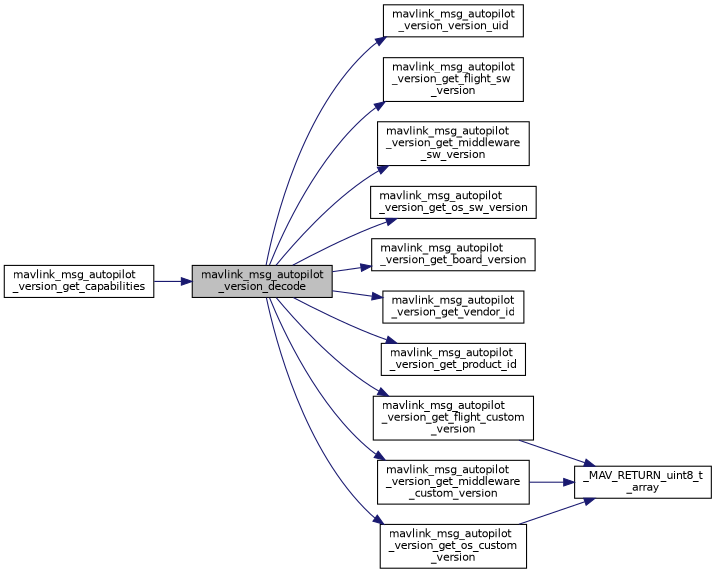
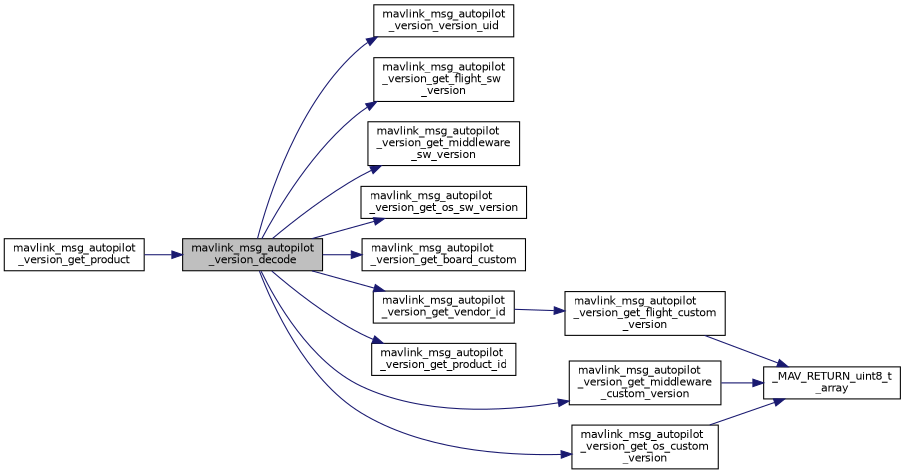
(453, 255) -> (444, 255)
(79, 281) -> (74, 255)
(324, 349) -> (534, 310)
